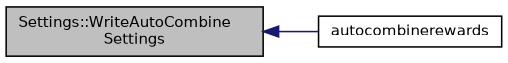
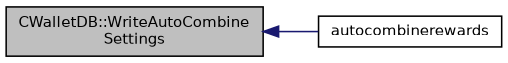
(135, 32) -> (135, 32)
